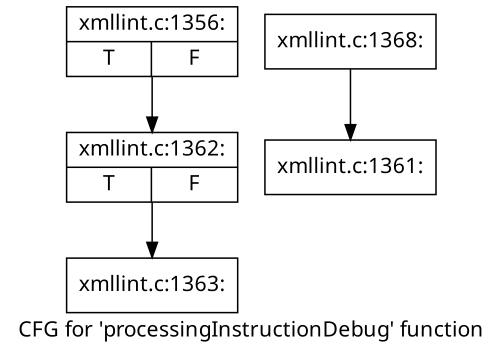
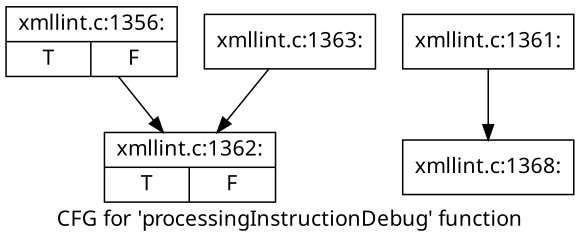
(350, 97) -> (488, 97)
(152, 222) -> (248, 95)
